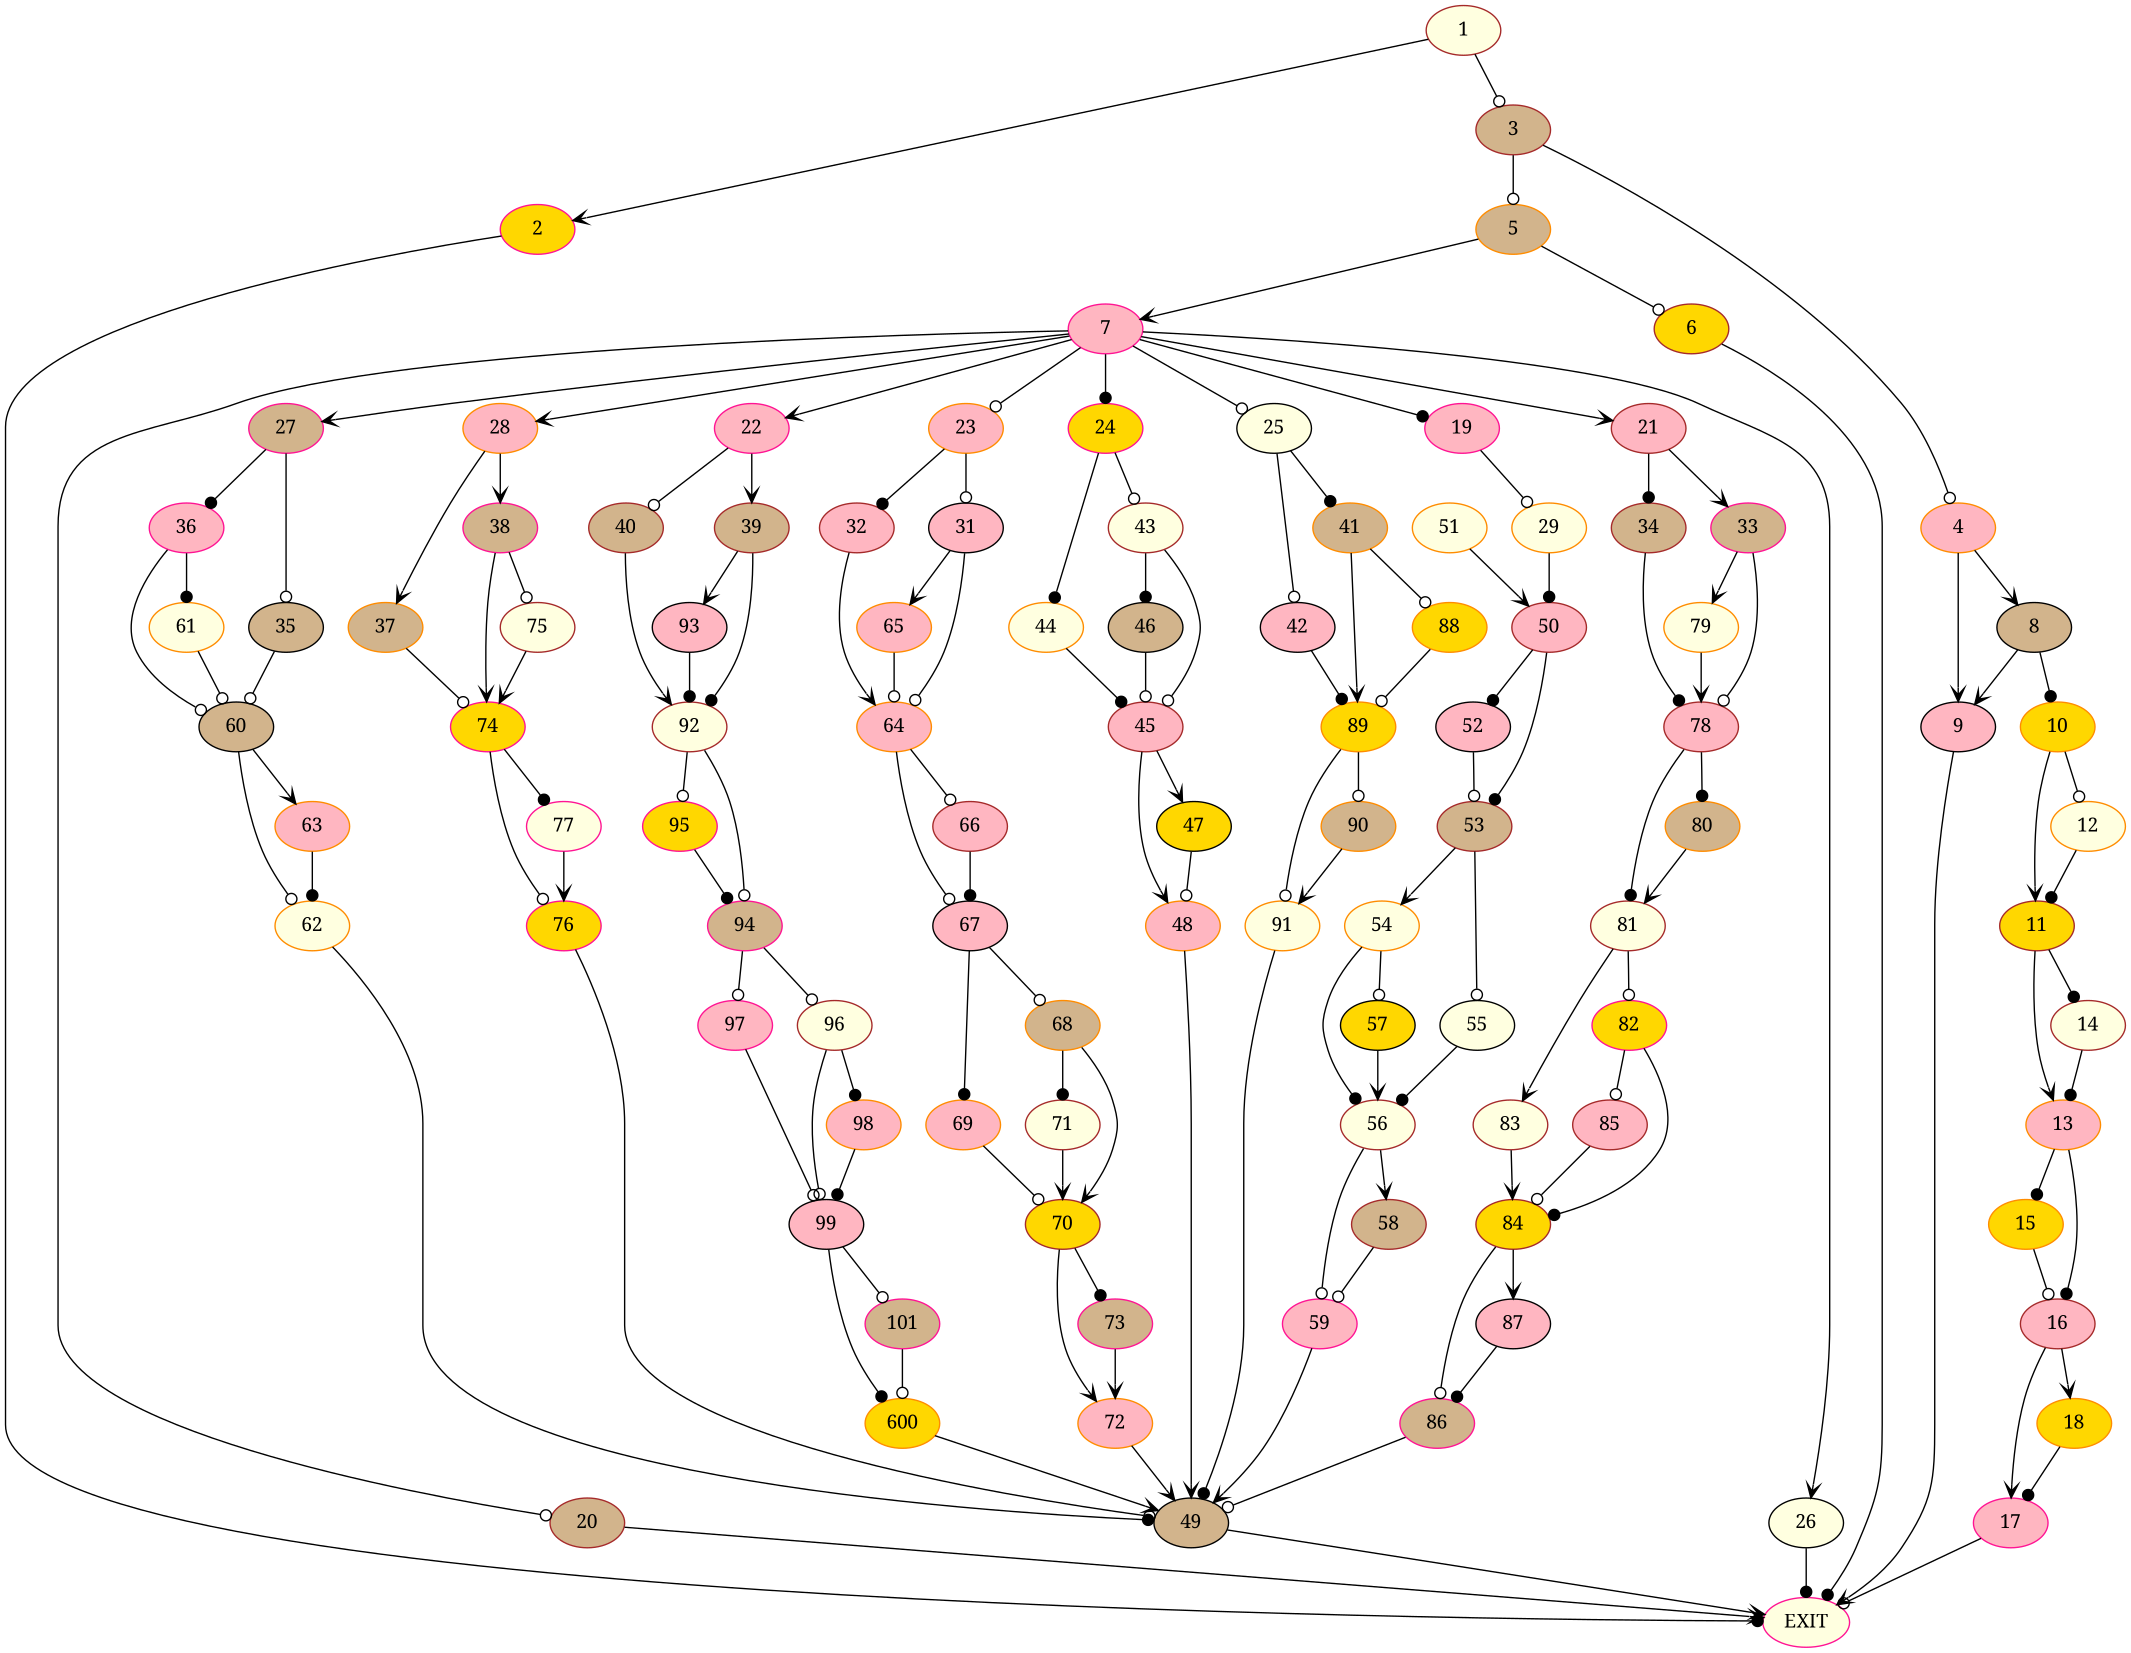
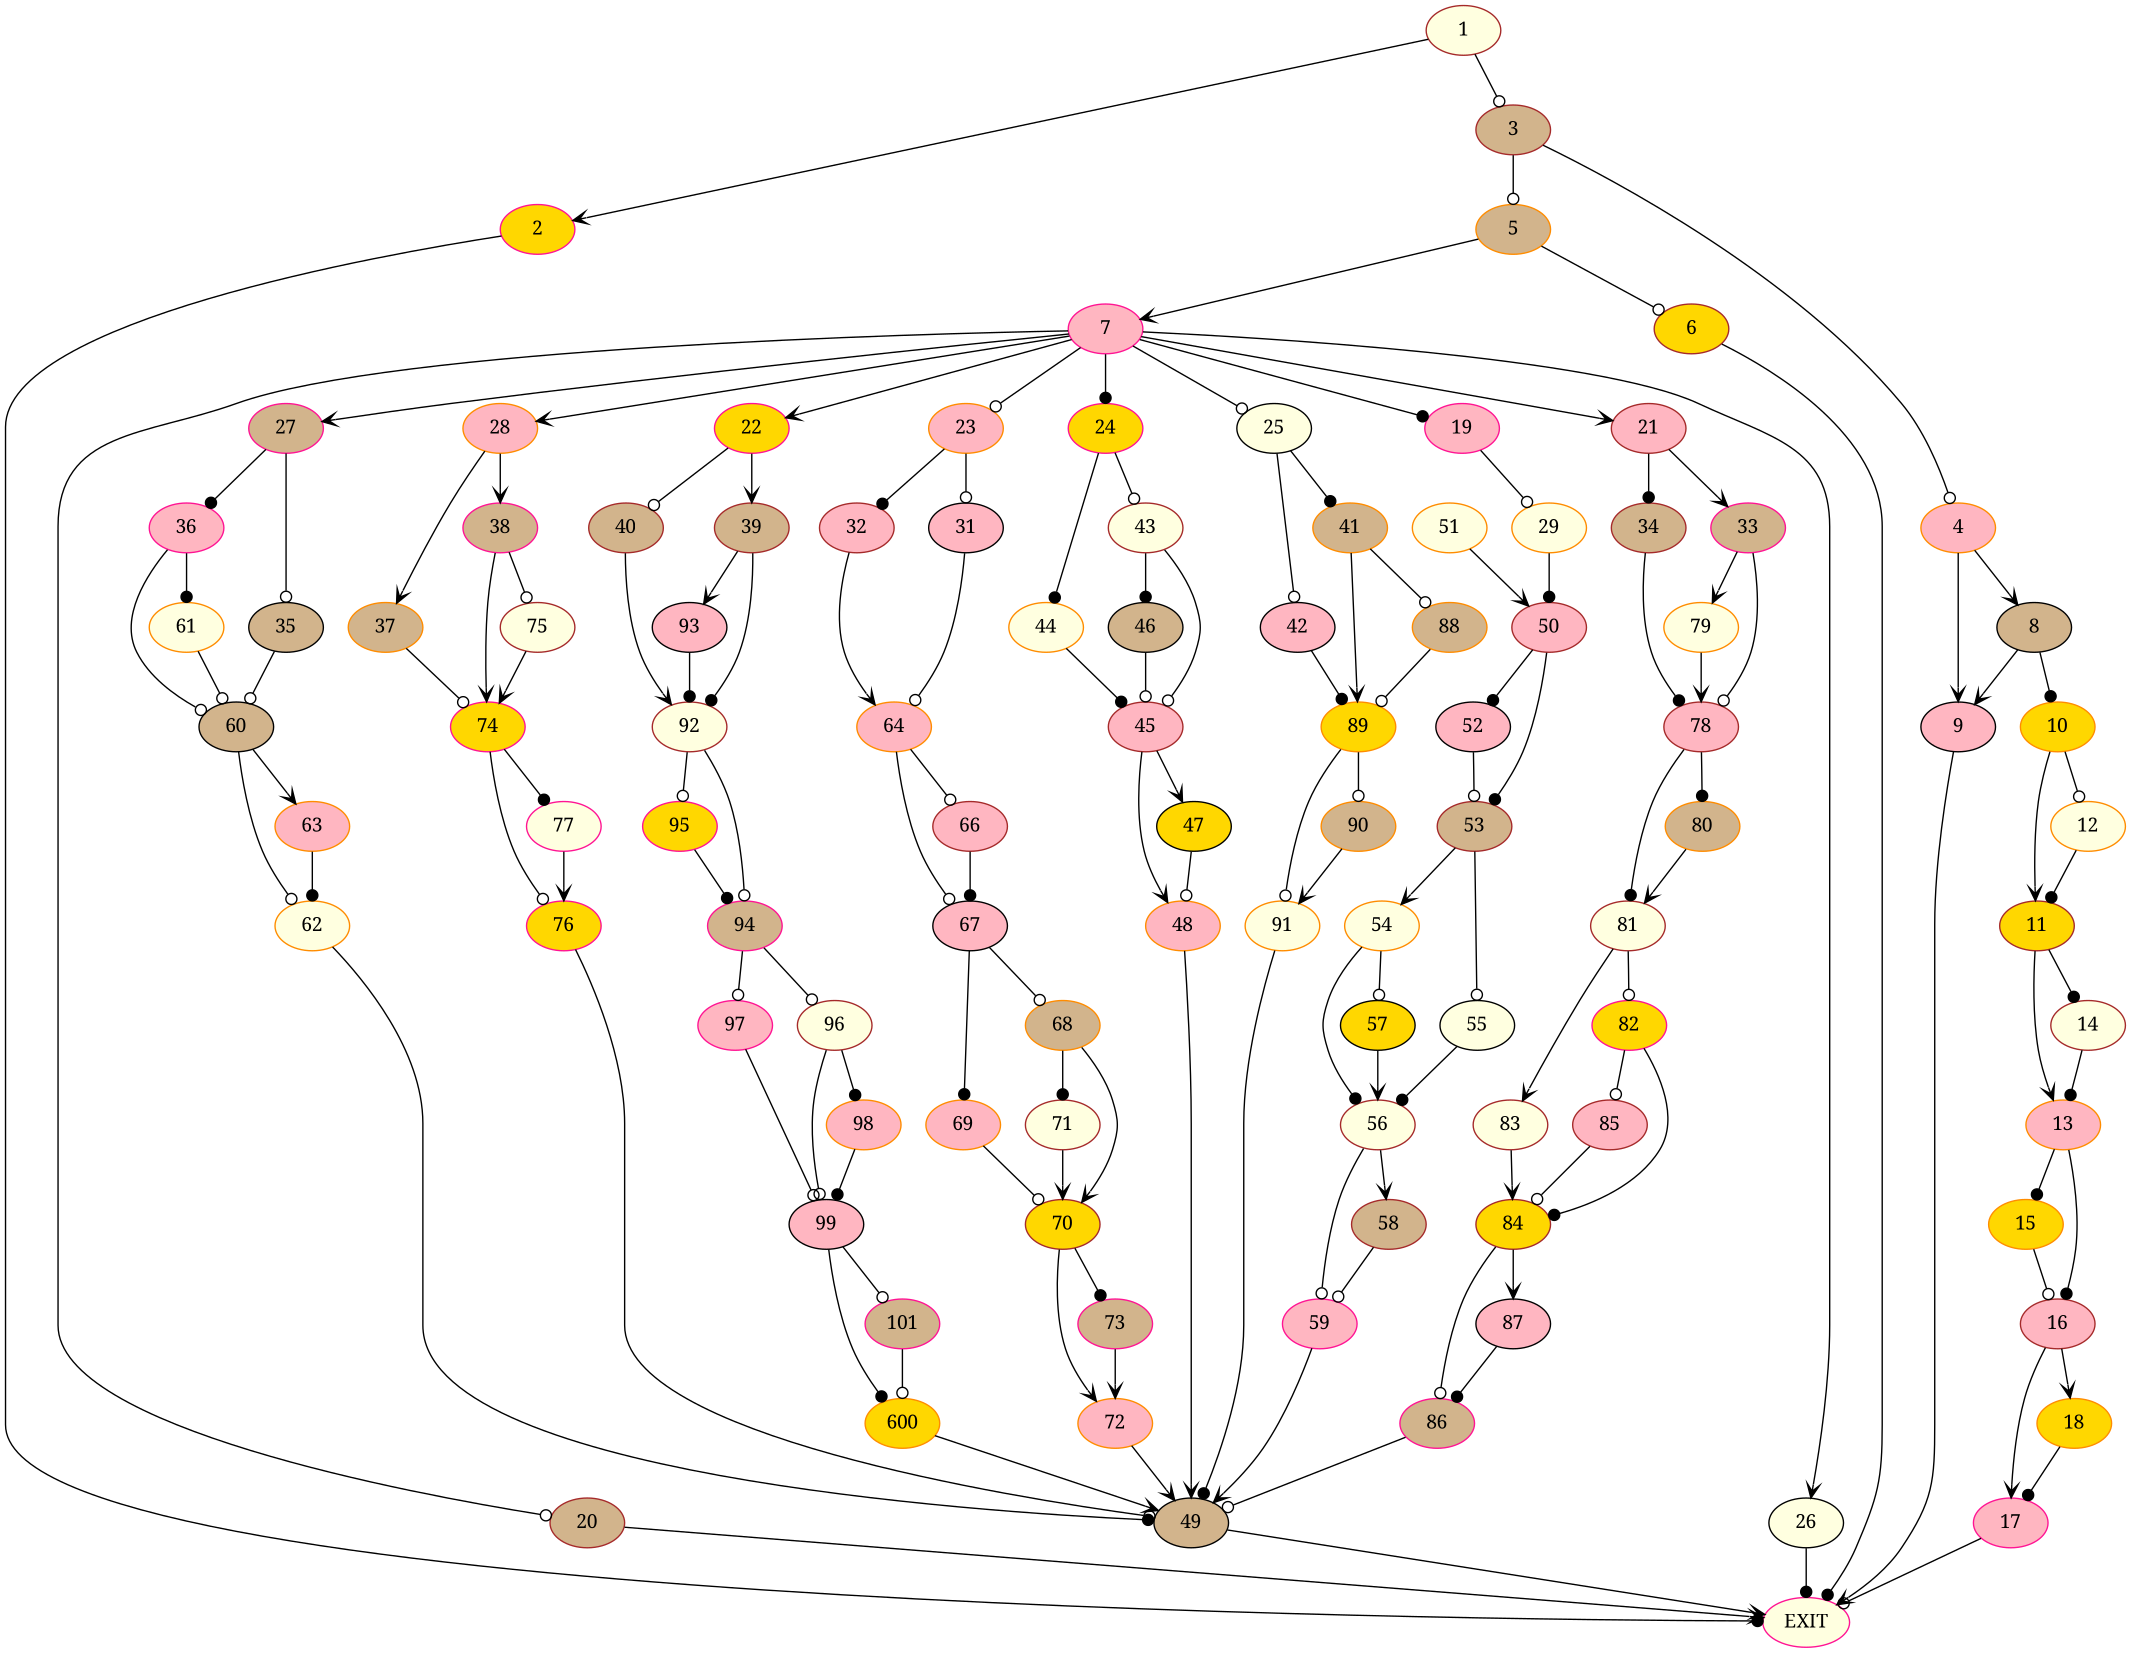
(752, 428) -> (752, 428)
(894, 627) -> none
(1450, 627) -> (1450, 627)
